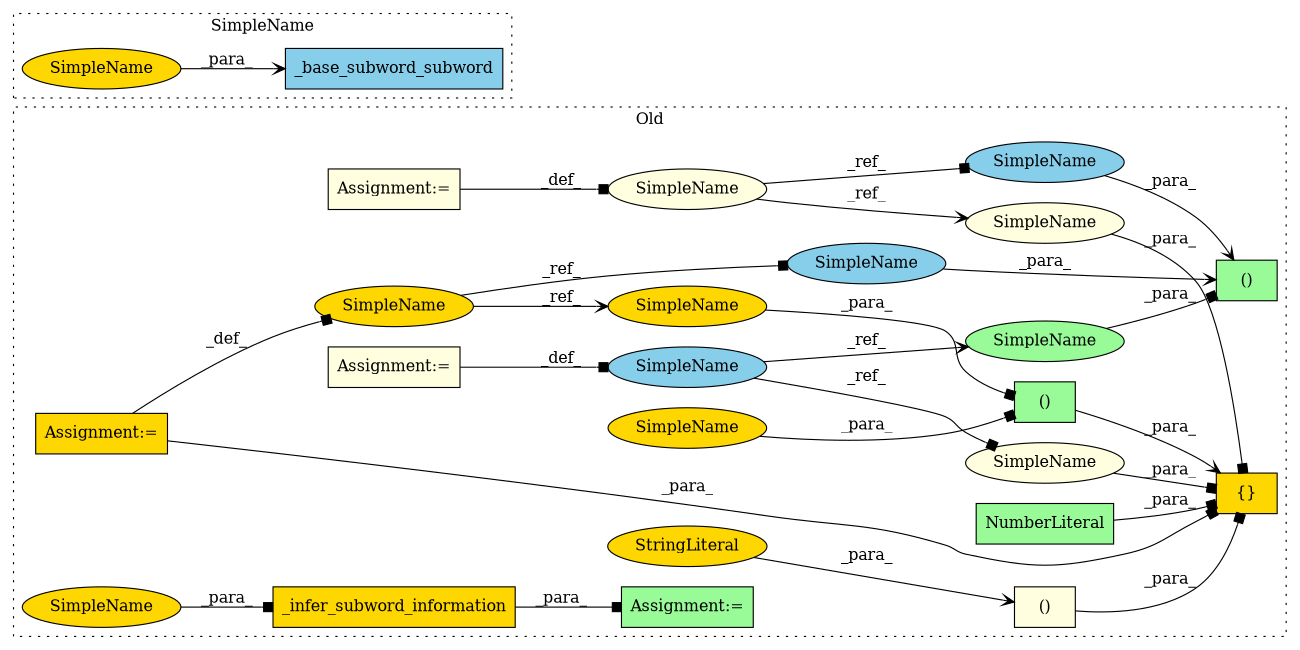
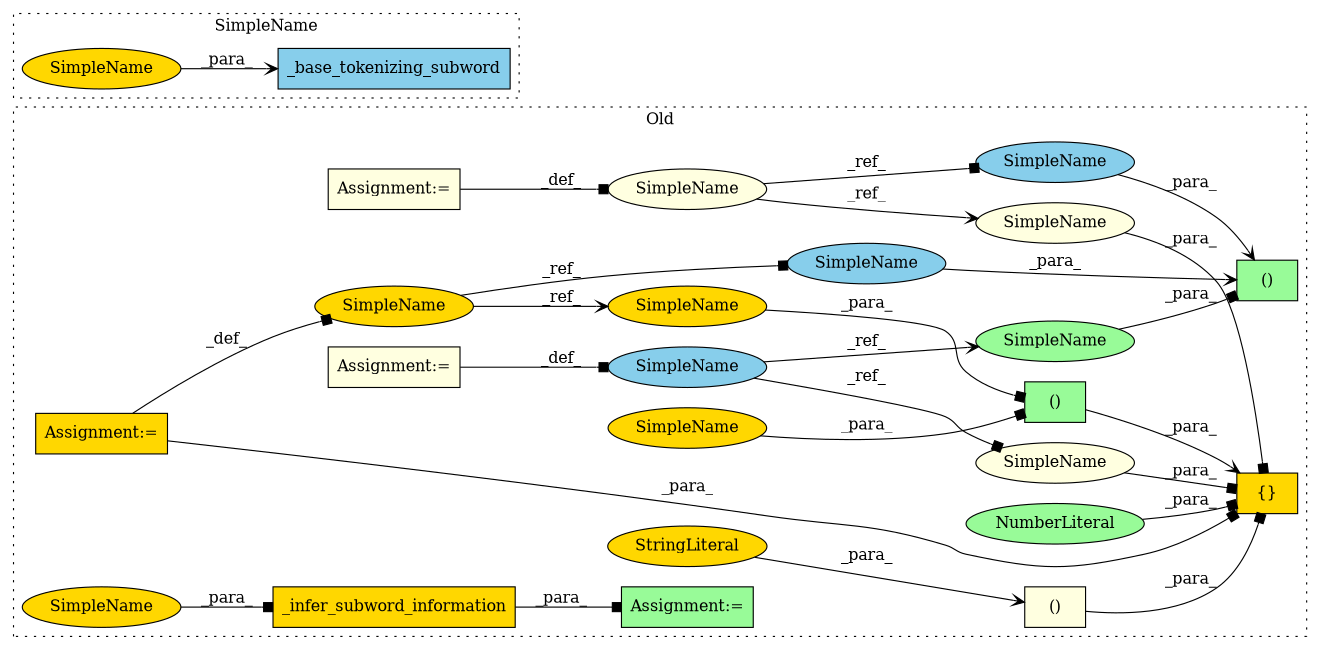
(394, 69) -> (394, 69)
(1045, 524) -> (1055, 524)
